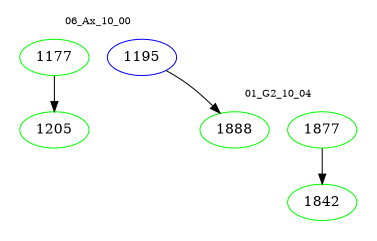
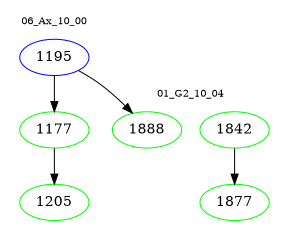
none -> (54, 89)
(322, 161) -> (235, 161)
